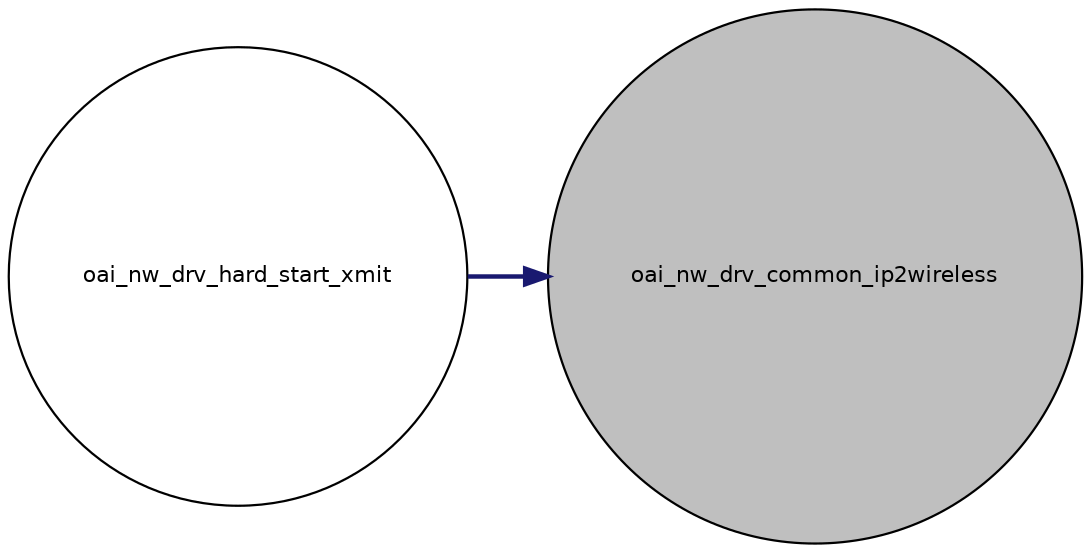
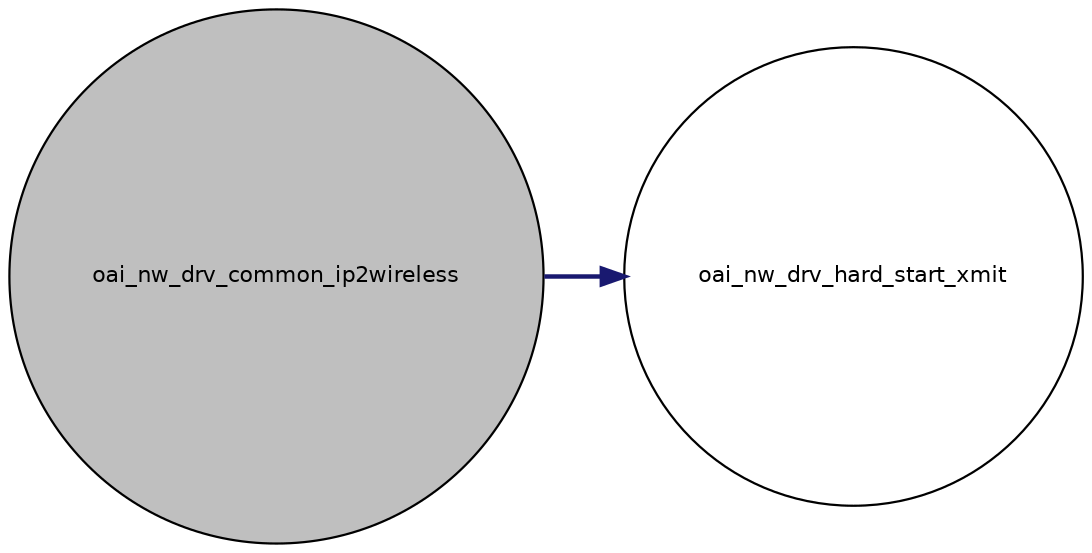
(496, 276) -> (573, 276)
